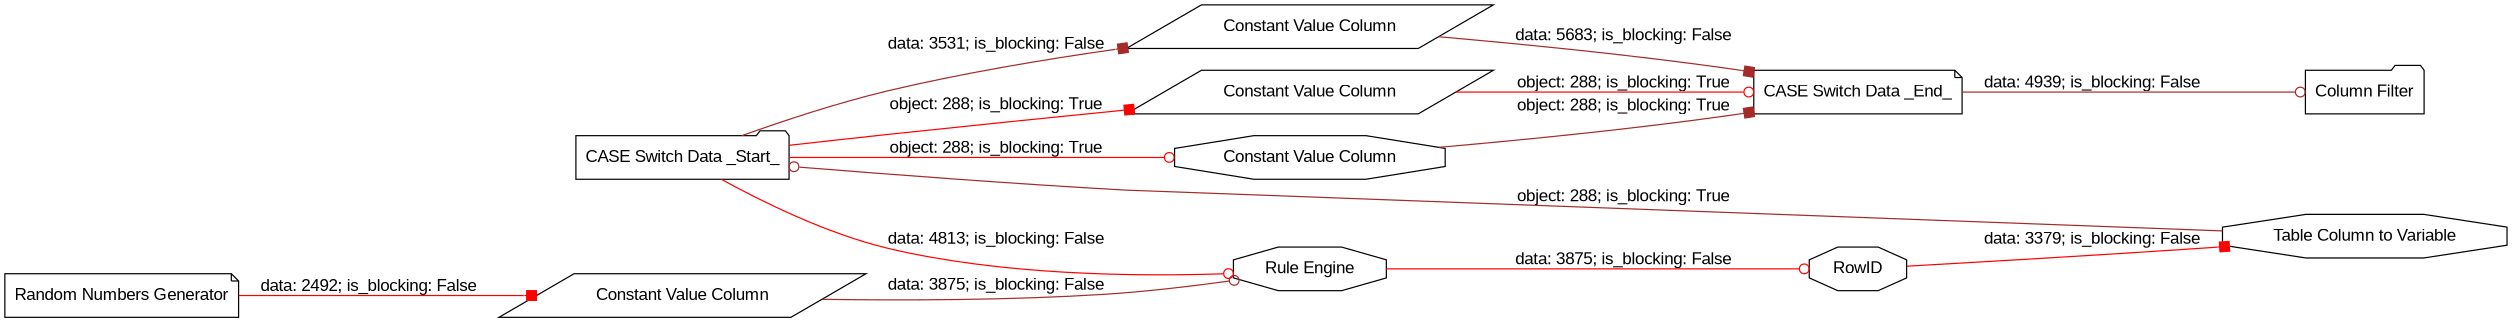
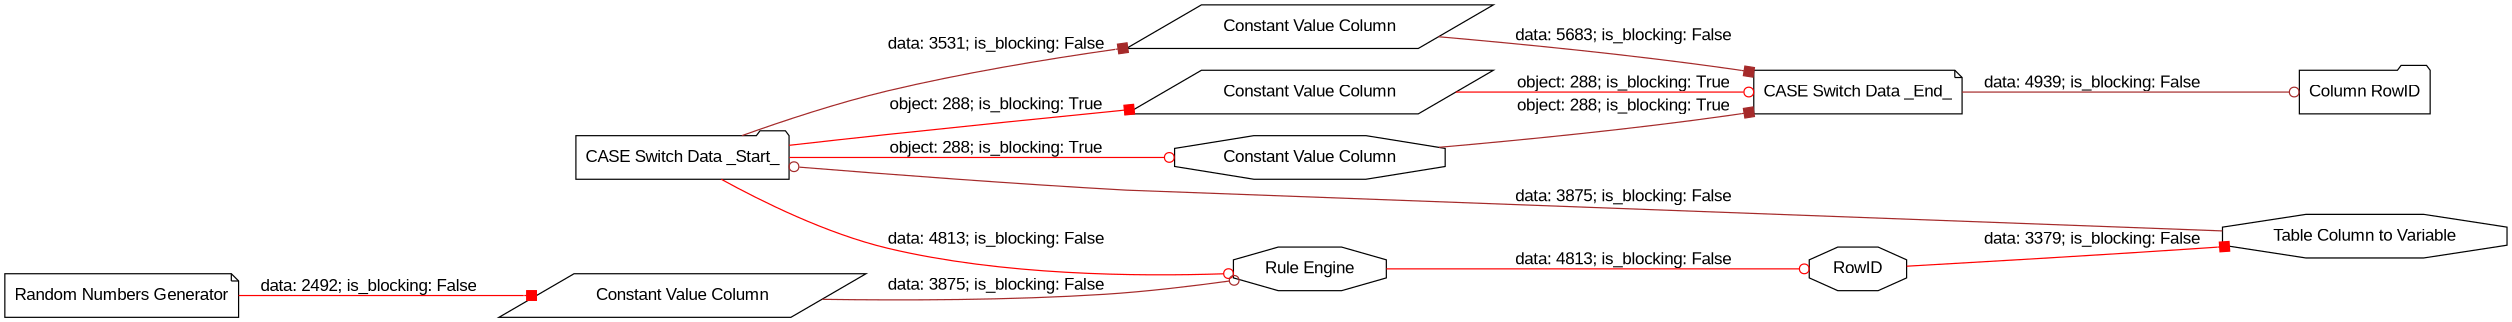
(2365, 92) -> (2365, 92)
(1624, 197) -> (1624, 197)
(1624, 260) -> (1624, 260)
